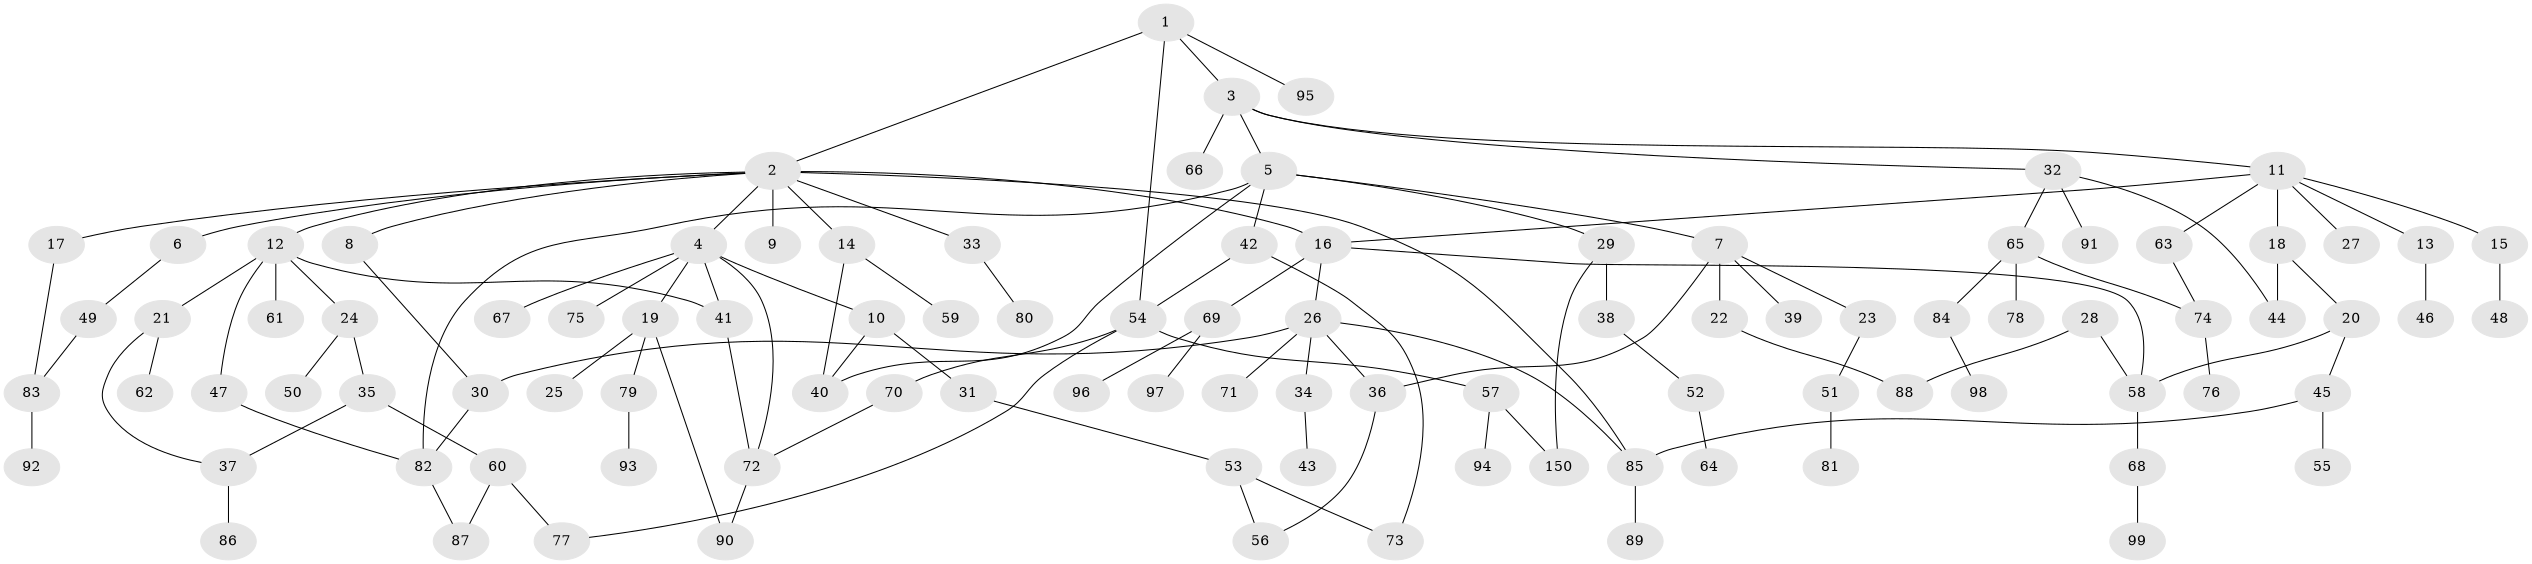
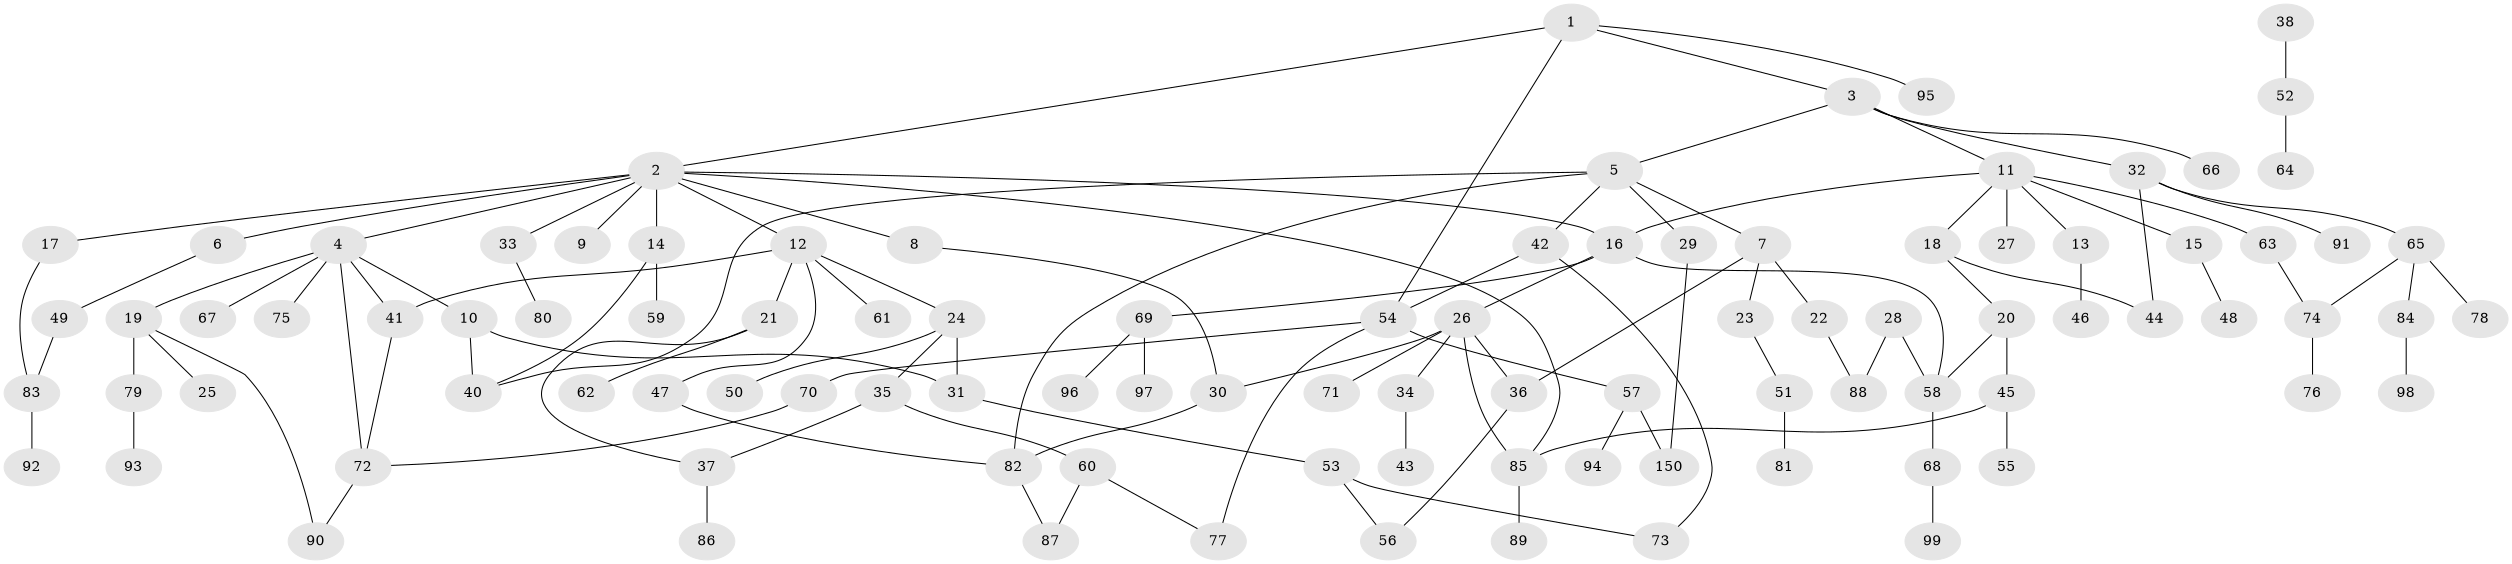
(1607, 282) -> none
(1794, 319) -> none
none -> (957, 354)
